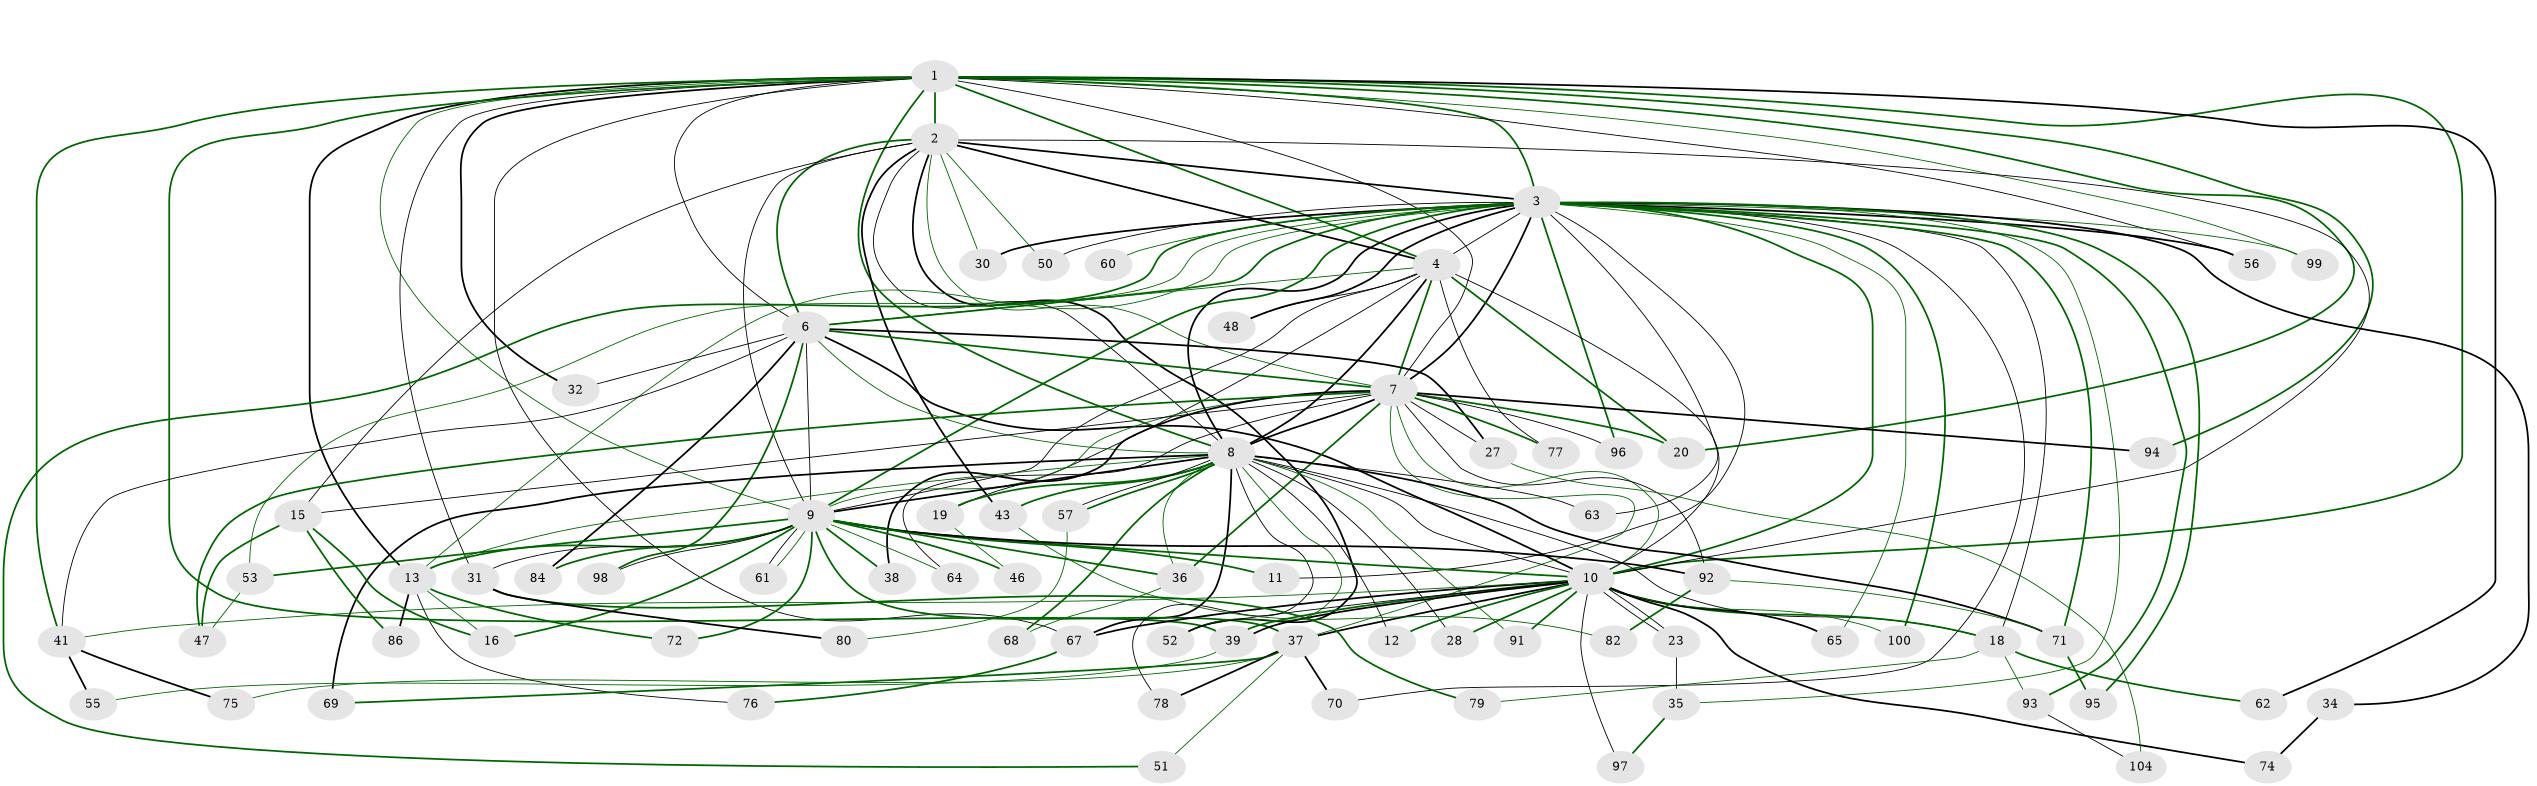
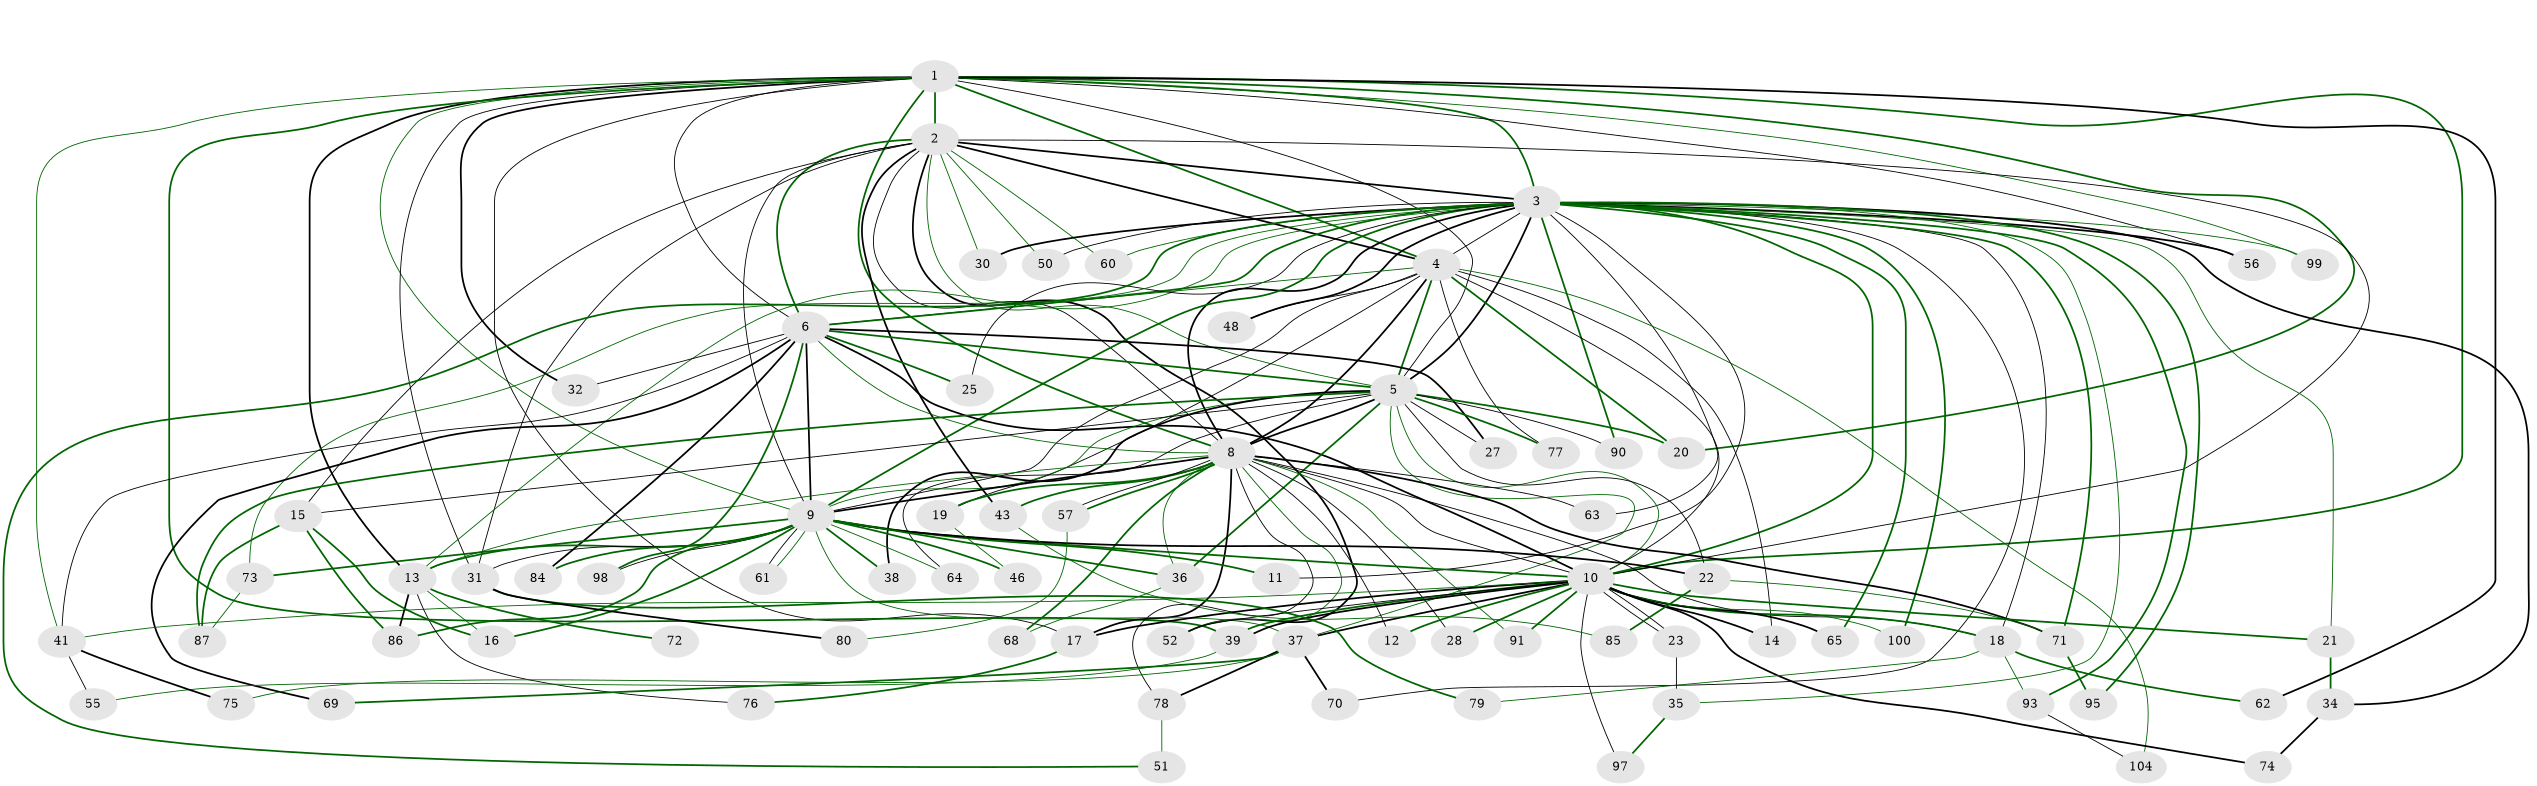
(242, 112) -> (242, 112)
none -> (1023, 201)
none -> (623, 280)
(1895, 290) -> (1895, 290)
none -> (970, 390)
(1394, 390) -> (1394, 390)
(809, 422) -> (809, 422)
(1619, 453) -> (1619, 453)
(2153, 453) -> none
(743, 479) -> (371, 456)
(1897, 534) -> (1864, 444)
(250, 579) -> (250, 579)
(1707, 579) -> (1707, 579)
(792, 597) -> (632, 594)
(905, 609) -> (905, 609)
(202, 642) -> (202, 642)
(1075, 642) -> (1075, 642)
(1614, 642) -> (1614, 642)
none -> (1772, 642)
none -> (2331, 642)
(78, 673) -> (78, 673)
(1229, 704) -> (1162, 736)
